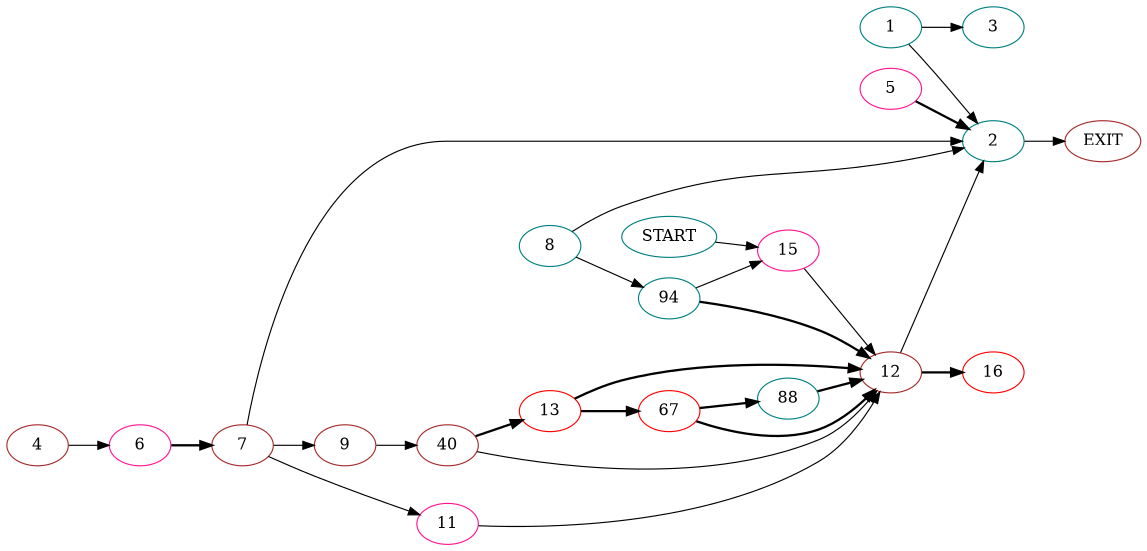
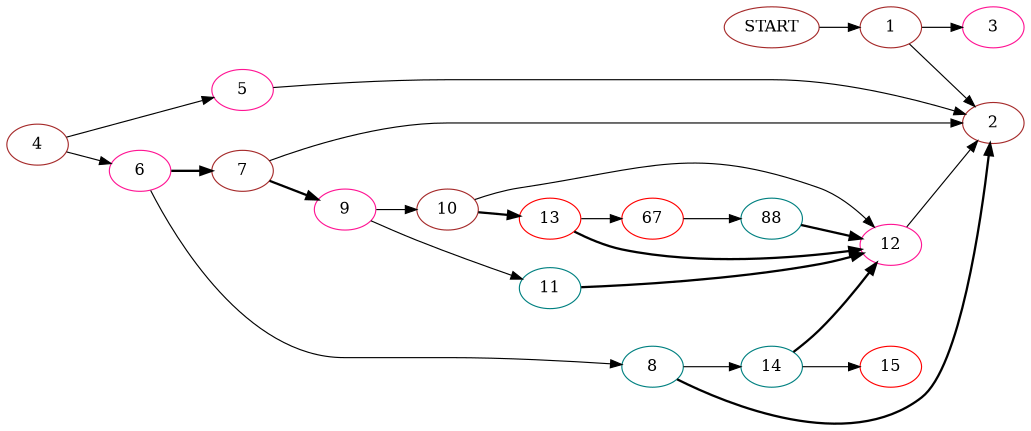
(891, 27) -> (891, 27)
(993, 27) -> (993, 27)
(937, 112) -> (615, 80)
none -> (135, 119)
(993, 141) -> (993, 123)
(1103, 141) -> none
(758, 176) -> (920, 398)
(669, 237) -> (772, 27)
(731, 244) -> (834, 27)
(788, 251) -> (891, 367)
(669, 298) -> (772, 367)
(836, 307) -> none
none -> (344, 358)
(891, 372) -> (891, 245)
(993, 372) -> none
(723, 406) -> (706, 219)
(604, 411) -> (596, 219)
(786, 436) -> none
(288, 445) -> (288, 188)
(345, 445) -> (345, 210)
(448, 445) -> (448, 210)
(338, 485) -> (441, 250)
(693, 508) -> (717, 278)
(448, 524) -> (550, 288)
